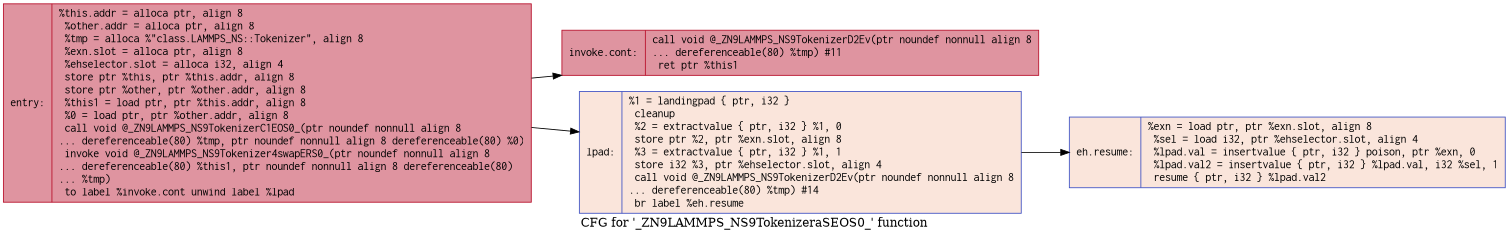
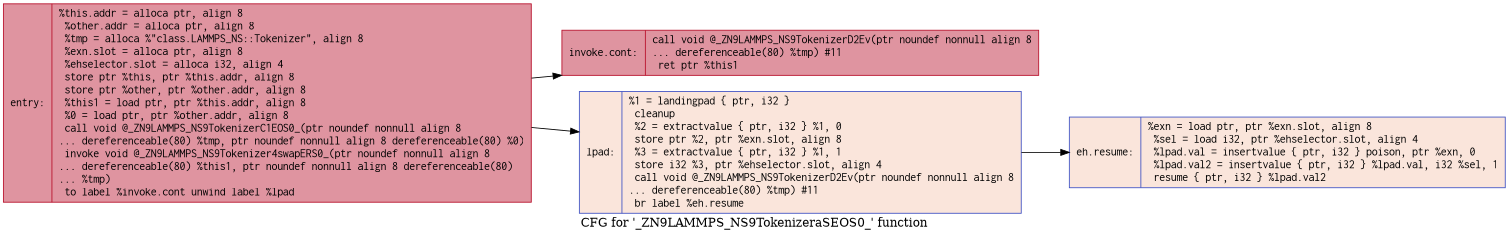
(724, 190) -> (724, 190)
